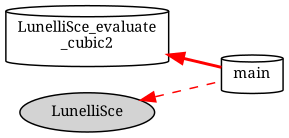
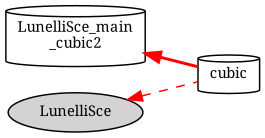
(87, 36) -> (76, 36)
(252, 74) -> (229, 74)
